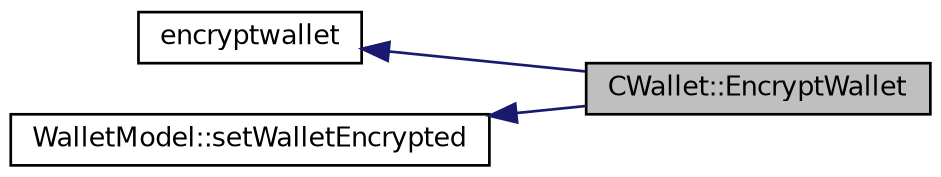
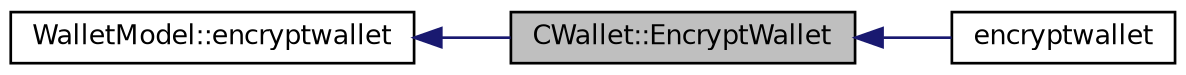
(487, 61) -> (917, 38)
(250, 140) -> (212, 38)
